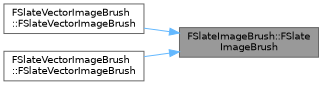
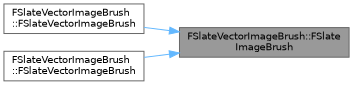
(249, 42) -> (264, 42)
